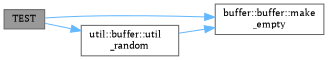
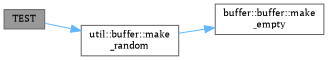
(125, 16) -> none
(130, 41) -> (130, 41)
